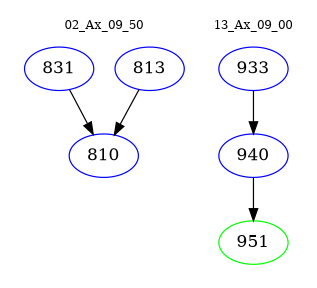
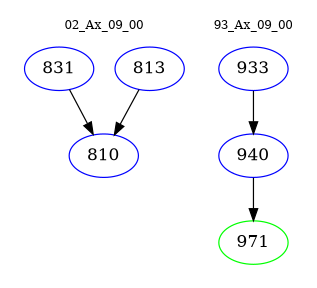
(104, 26) -> (104, 26)
(253, 26) -> (253, 26)
(253, 243) -> (253, 243)
